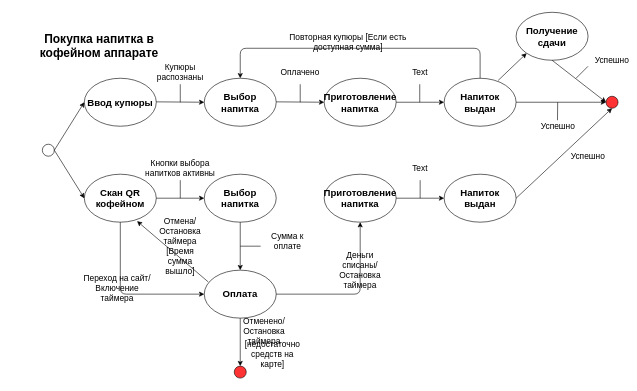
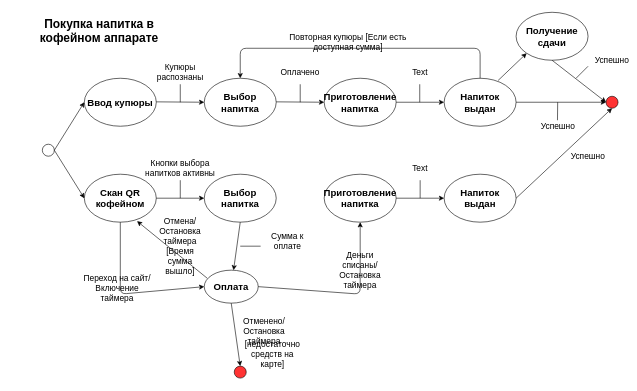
(99, 45) -> (99, 30)
(240, 294) -> (231, 287)
